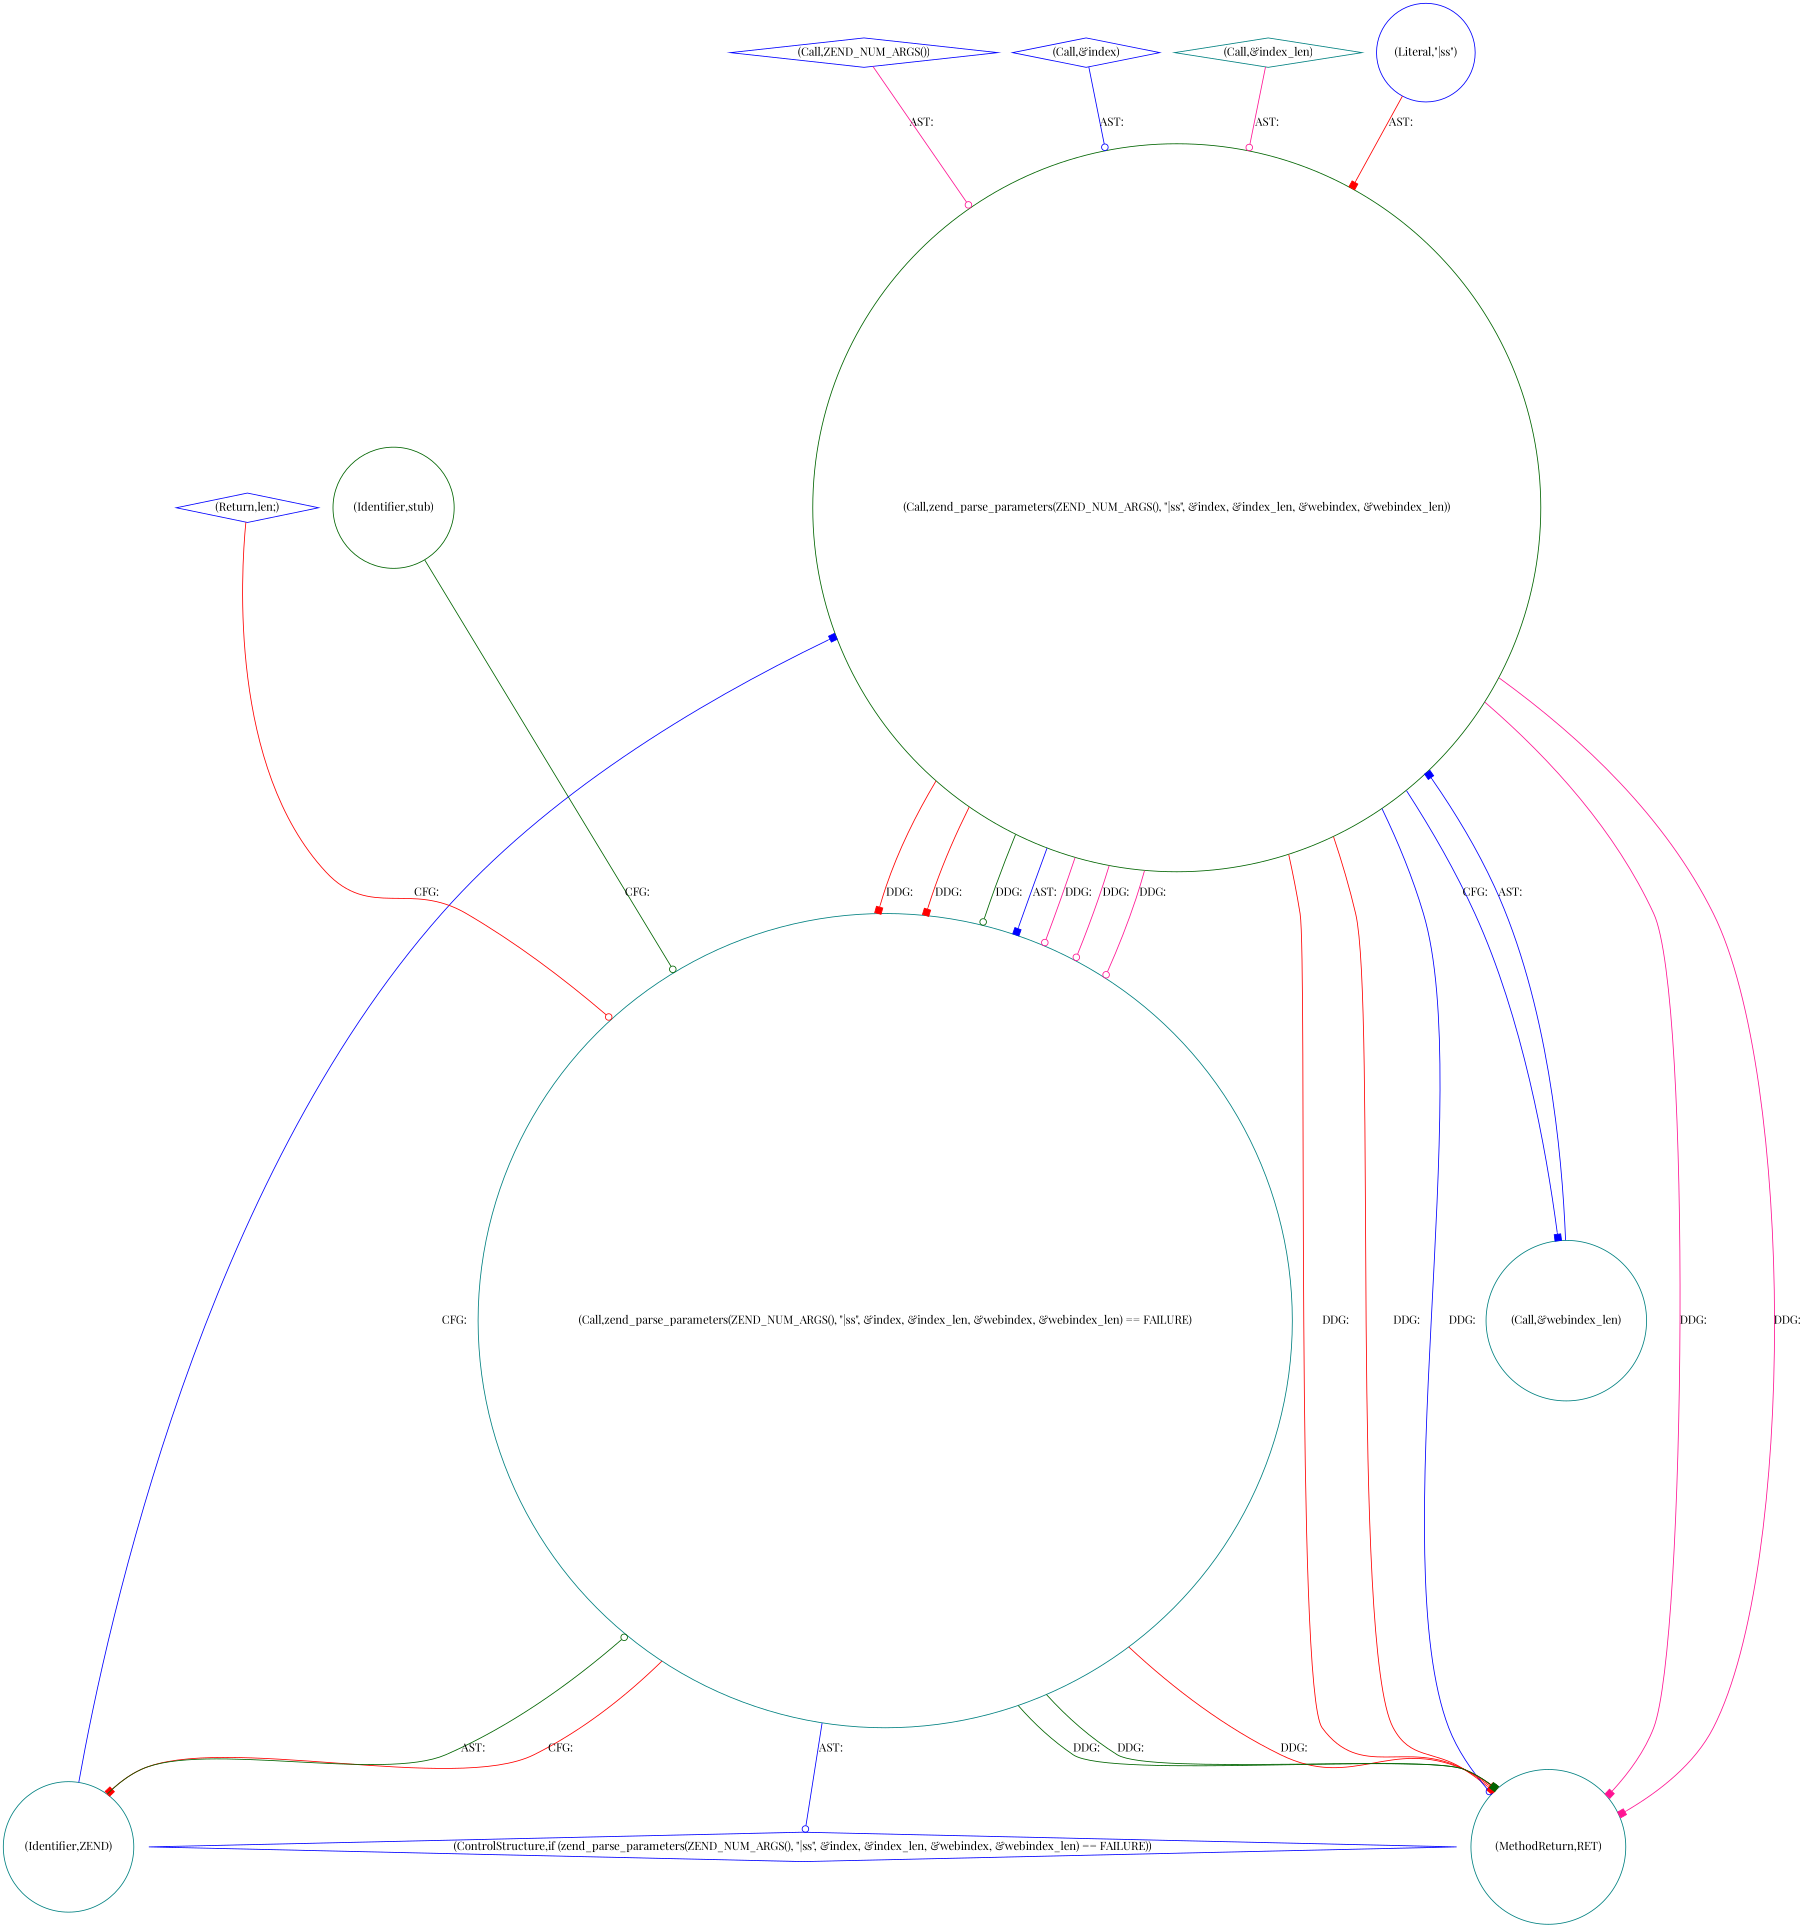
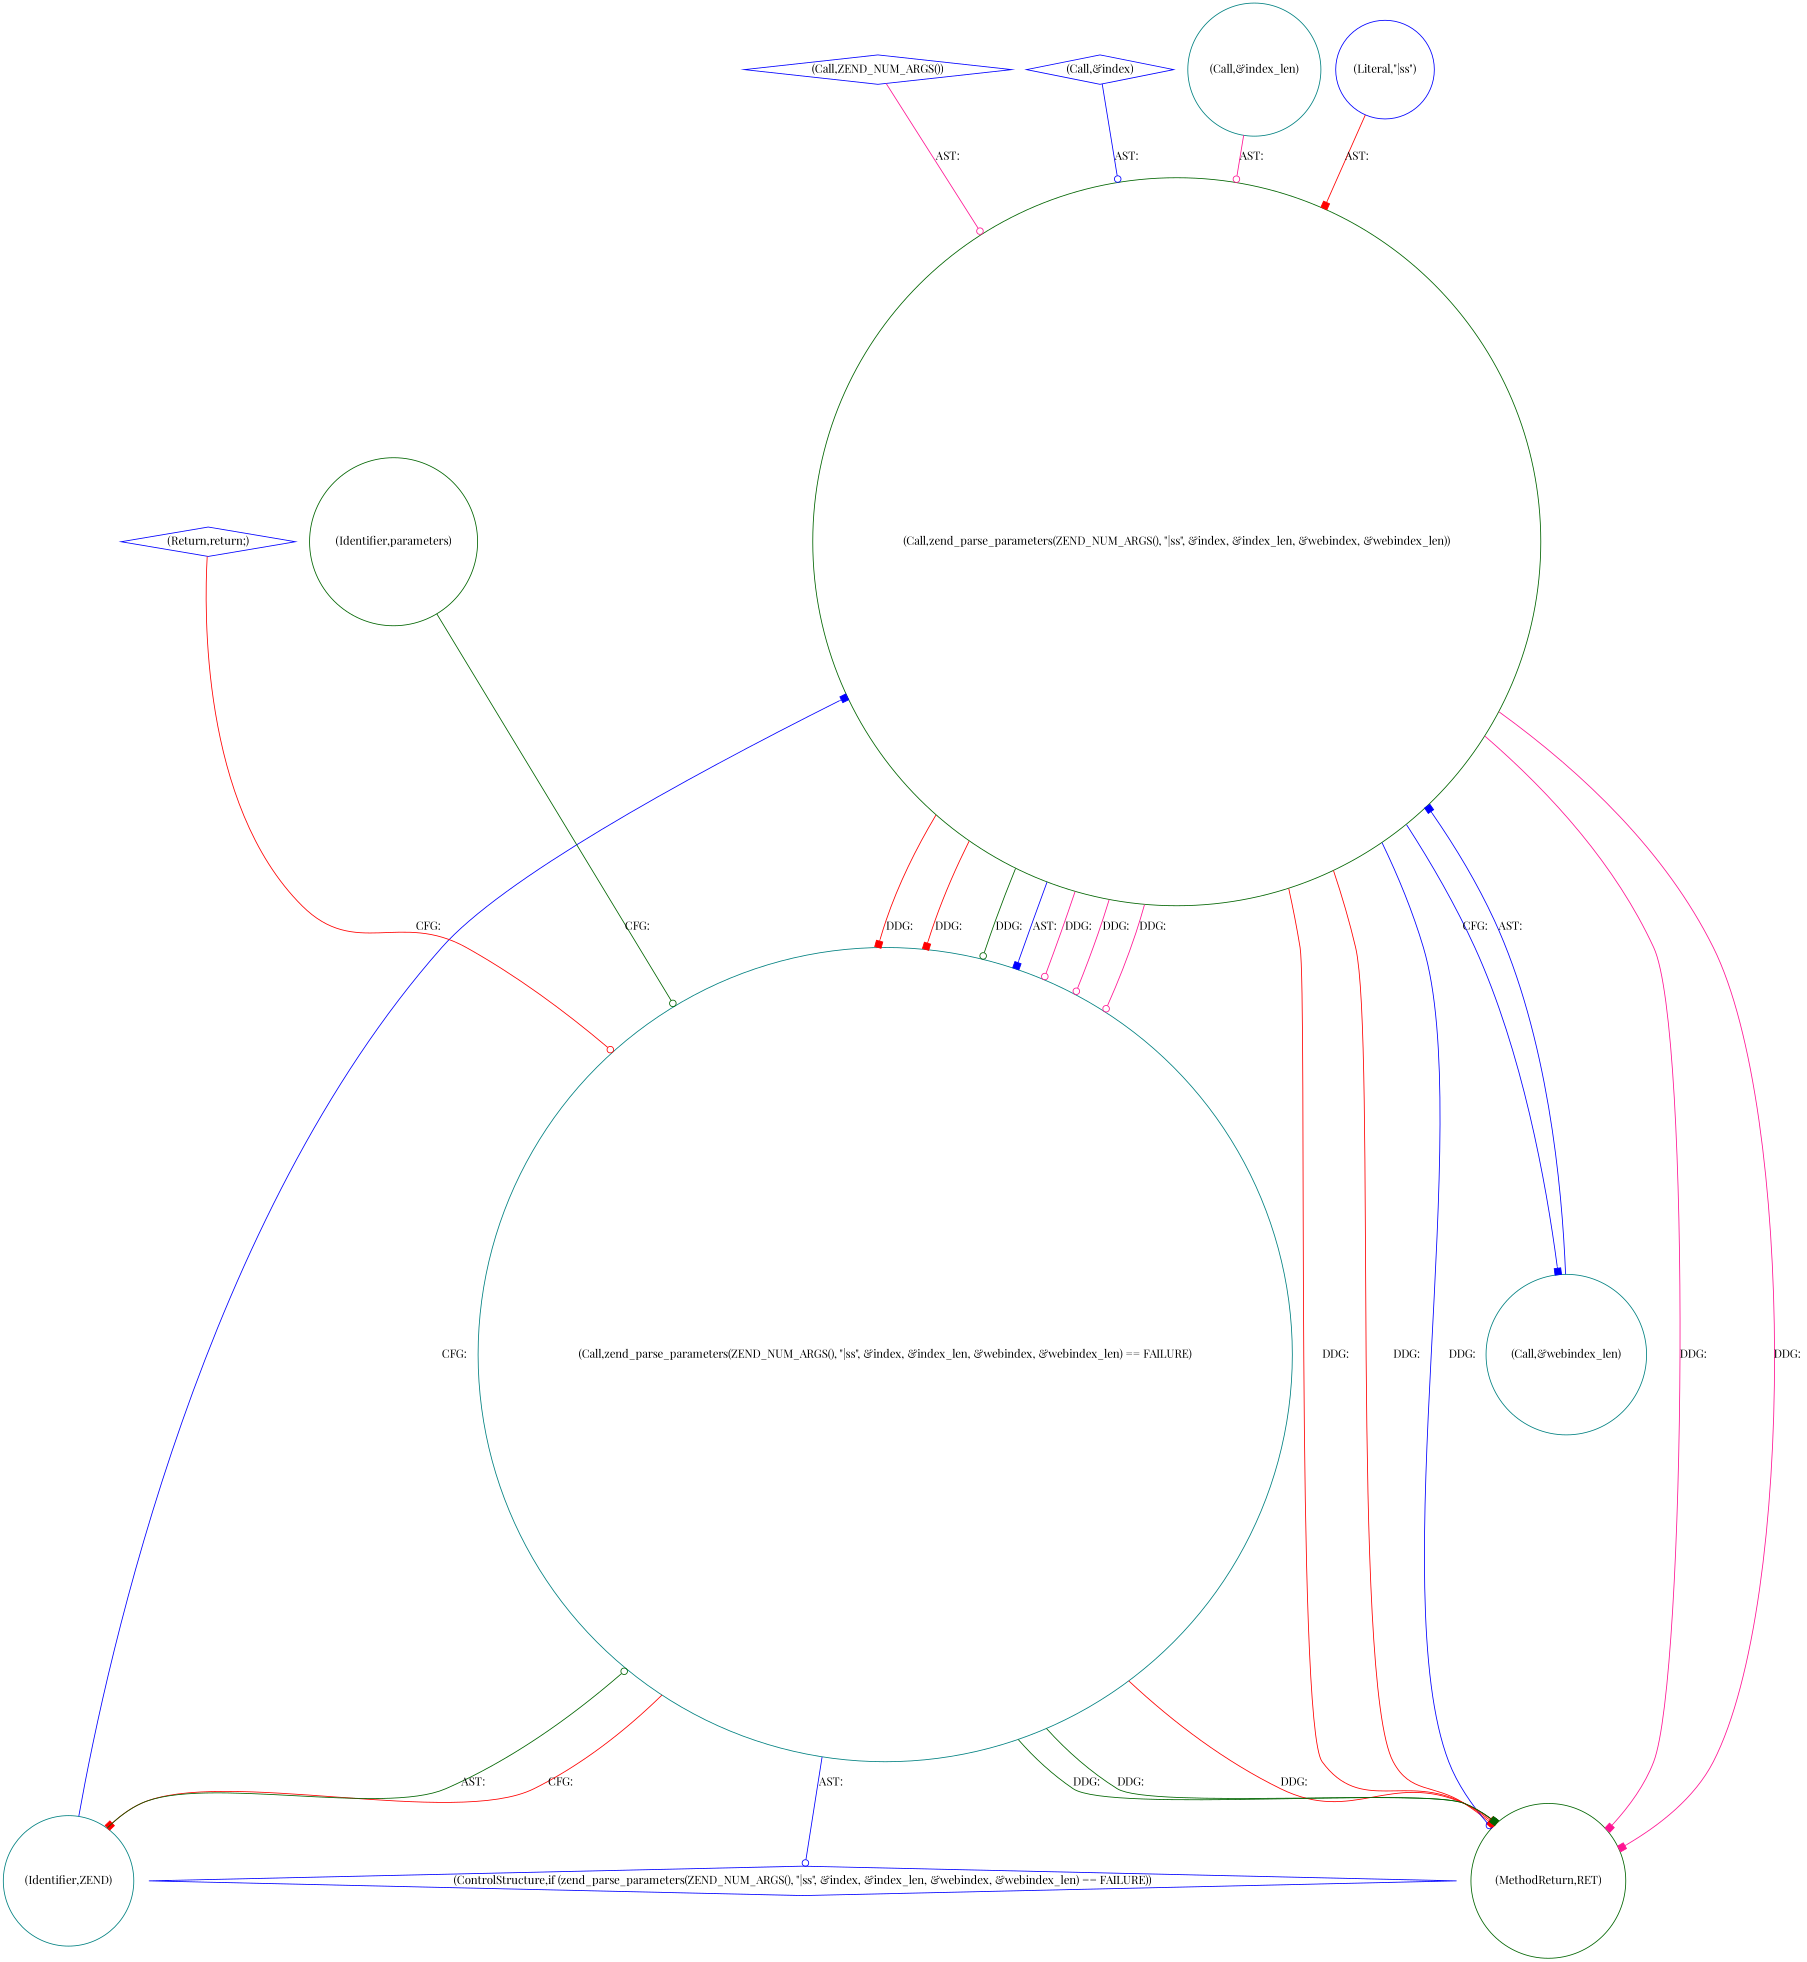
(1268, 53) -> (1254, 70)
(247, 508) -> (208, 542)
(394, 508) -> (394, 542)
(1548, 1847) -> (1548, 1881)
